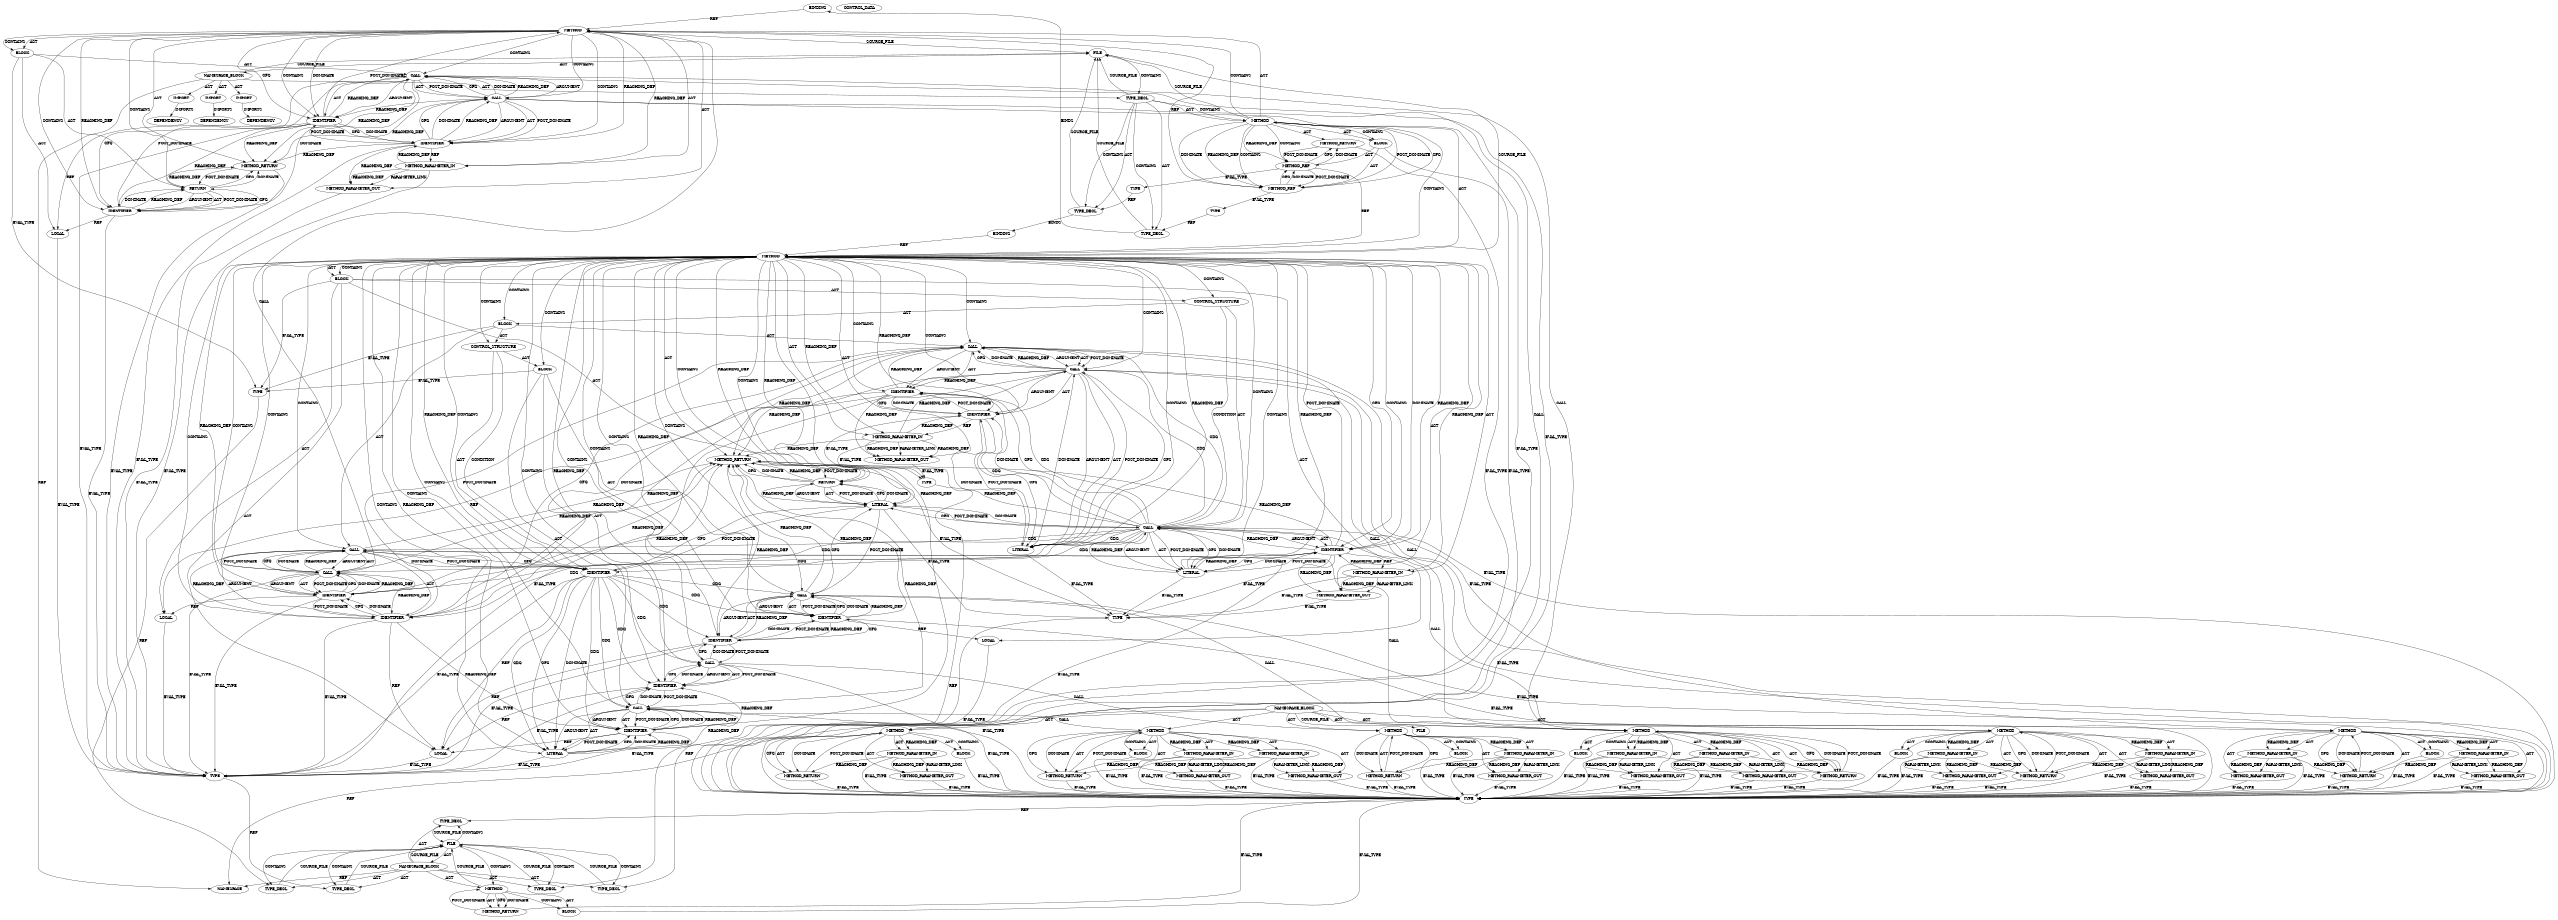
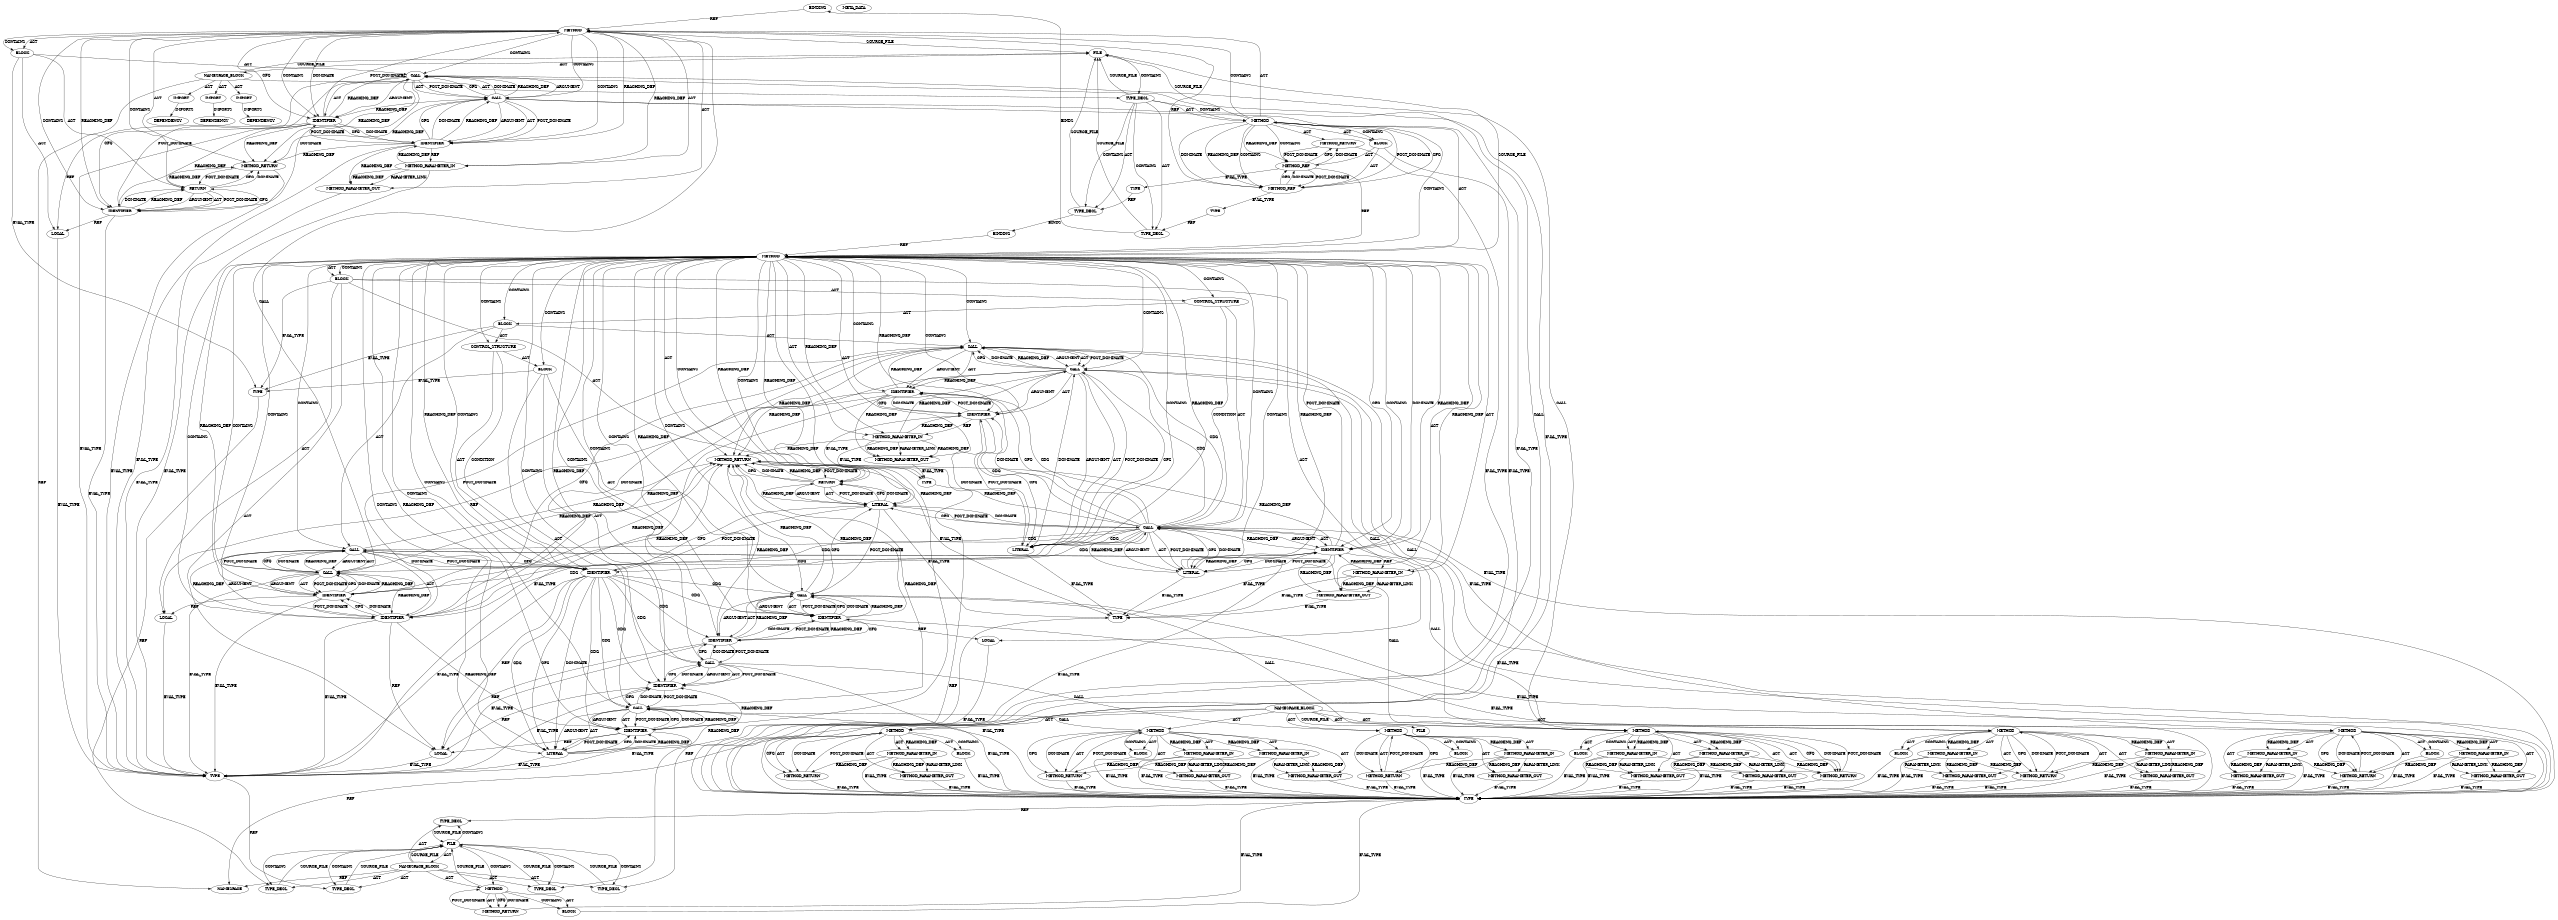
(859, 8) -> (854, 8)
